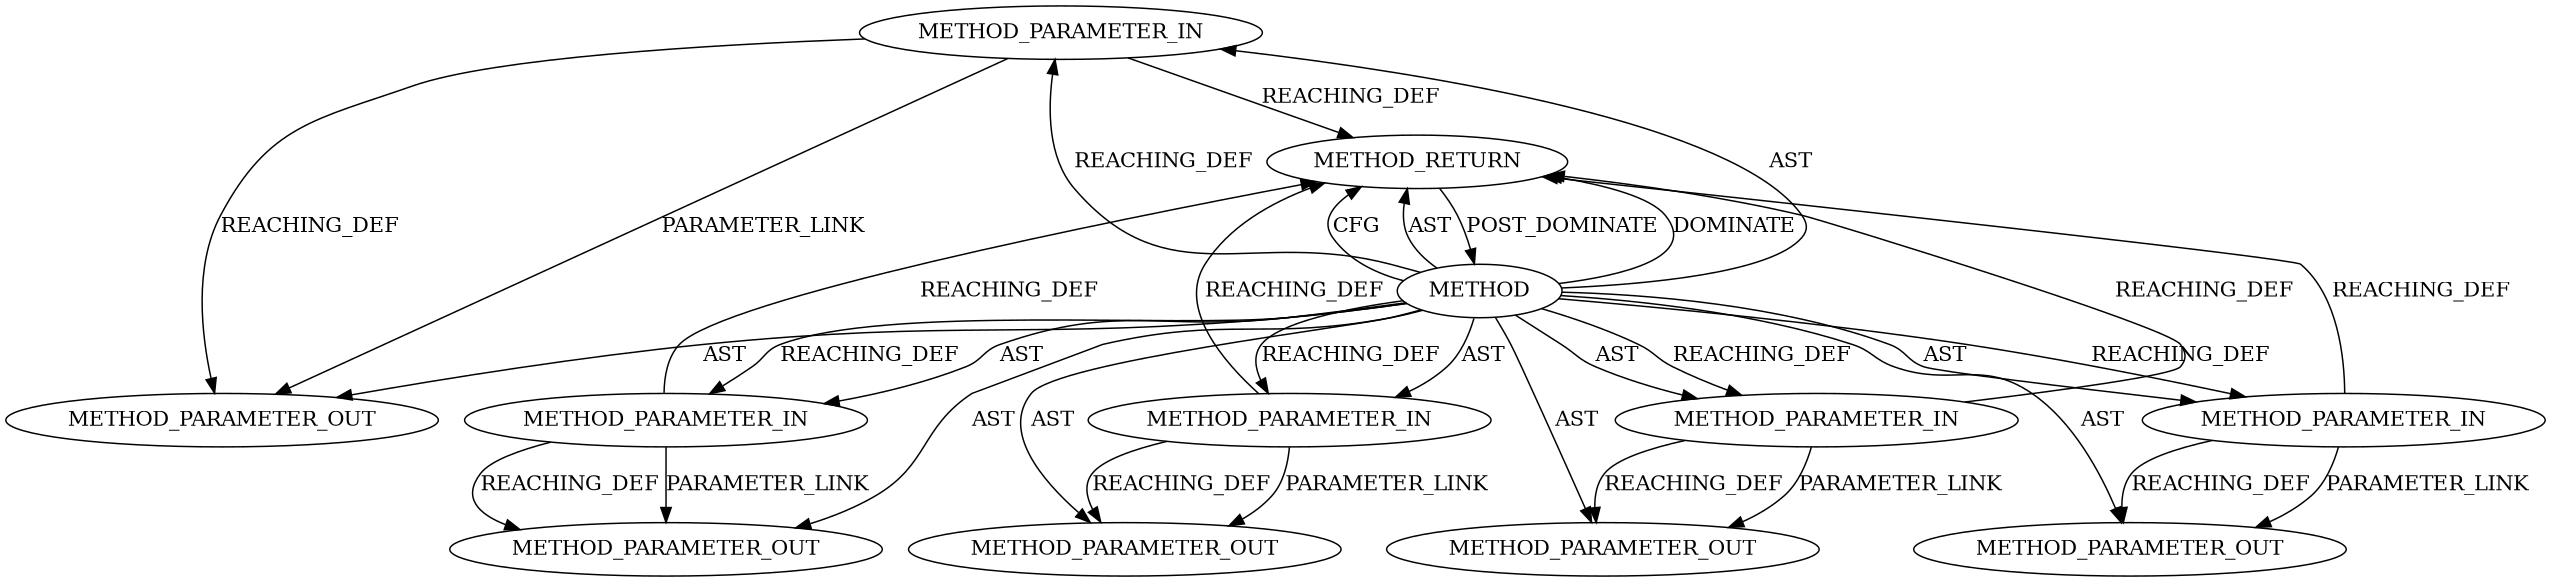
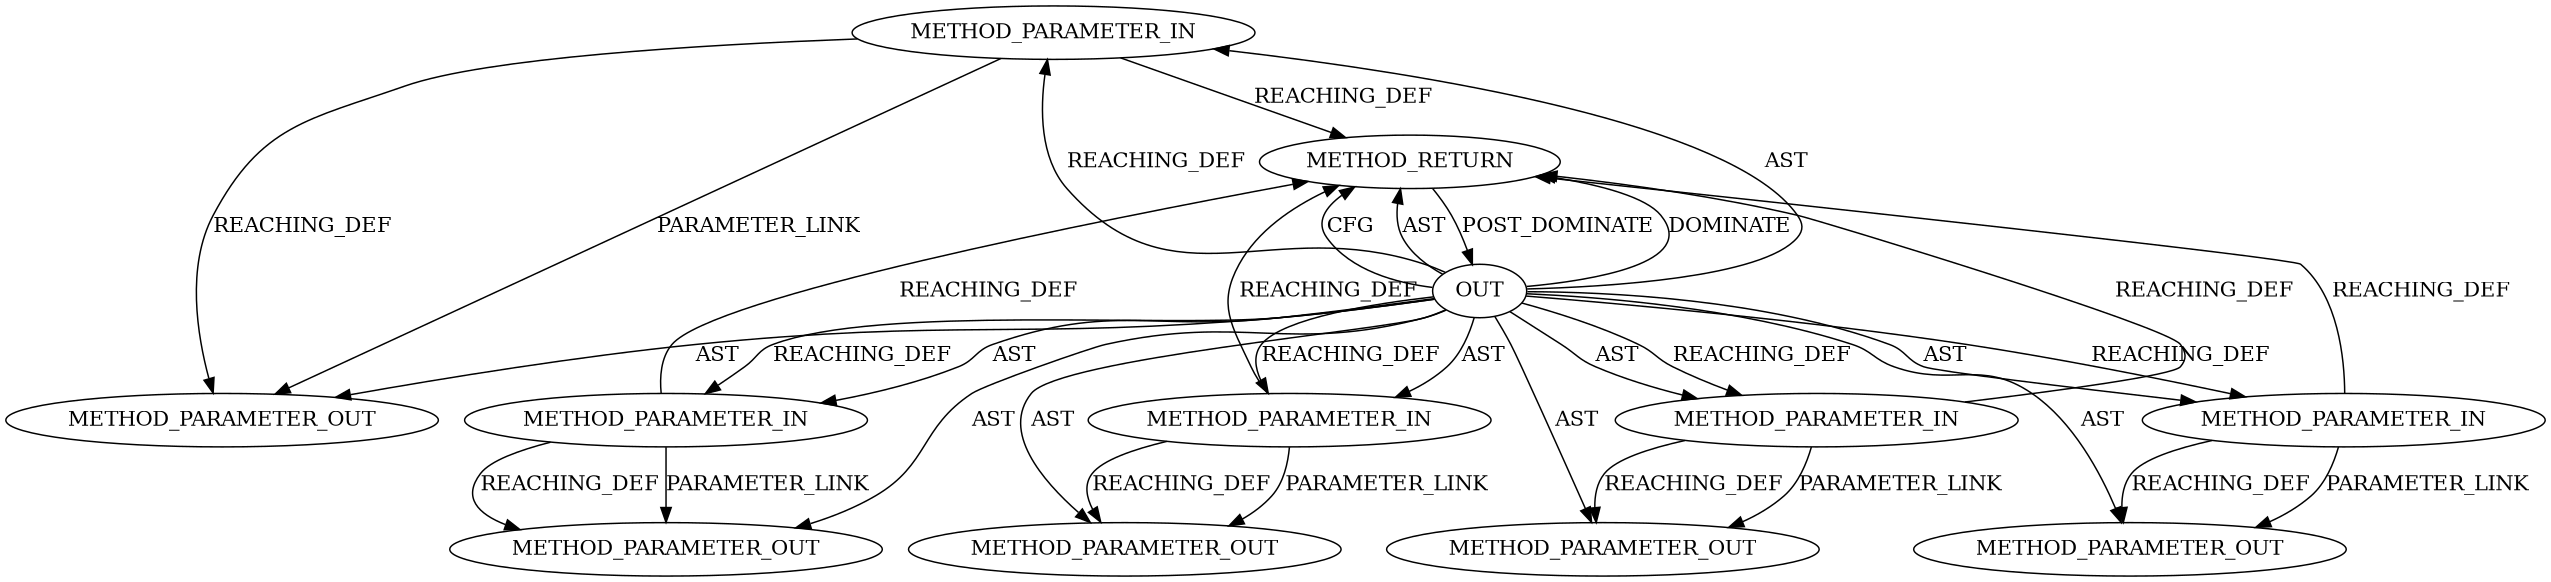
(1480, 291) -> (1480, 291)
